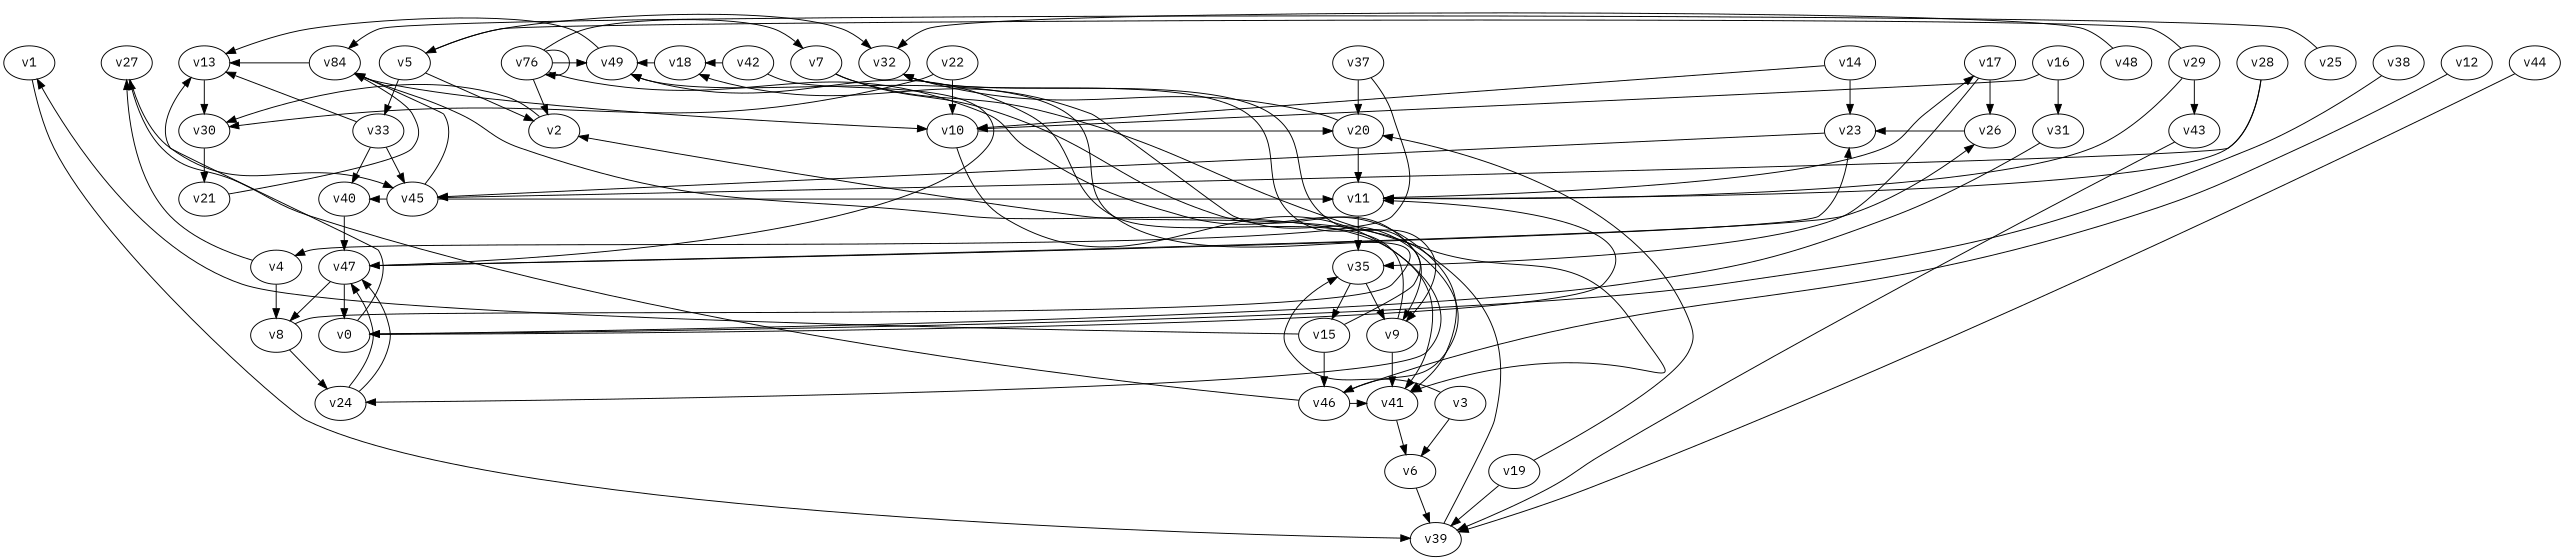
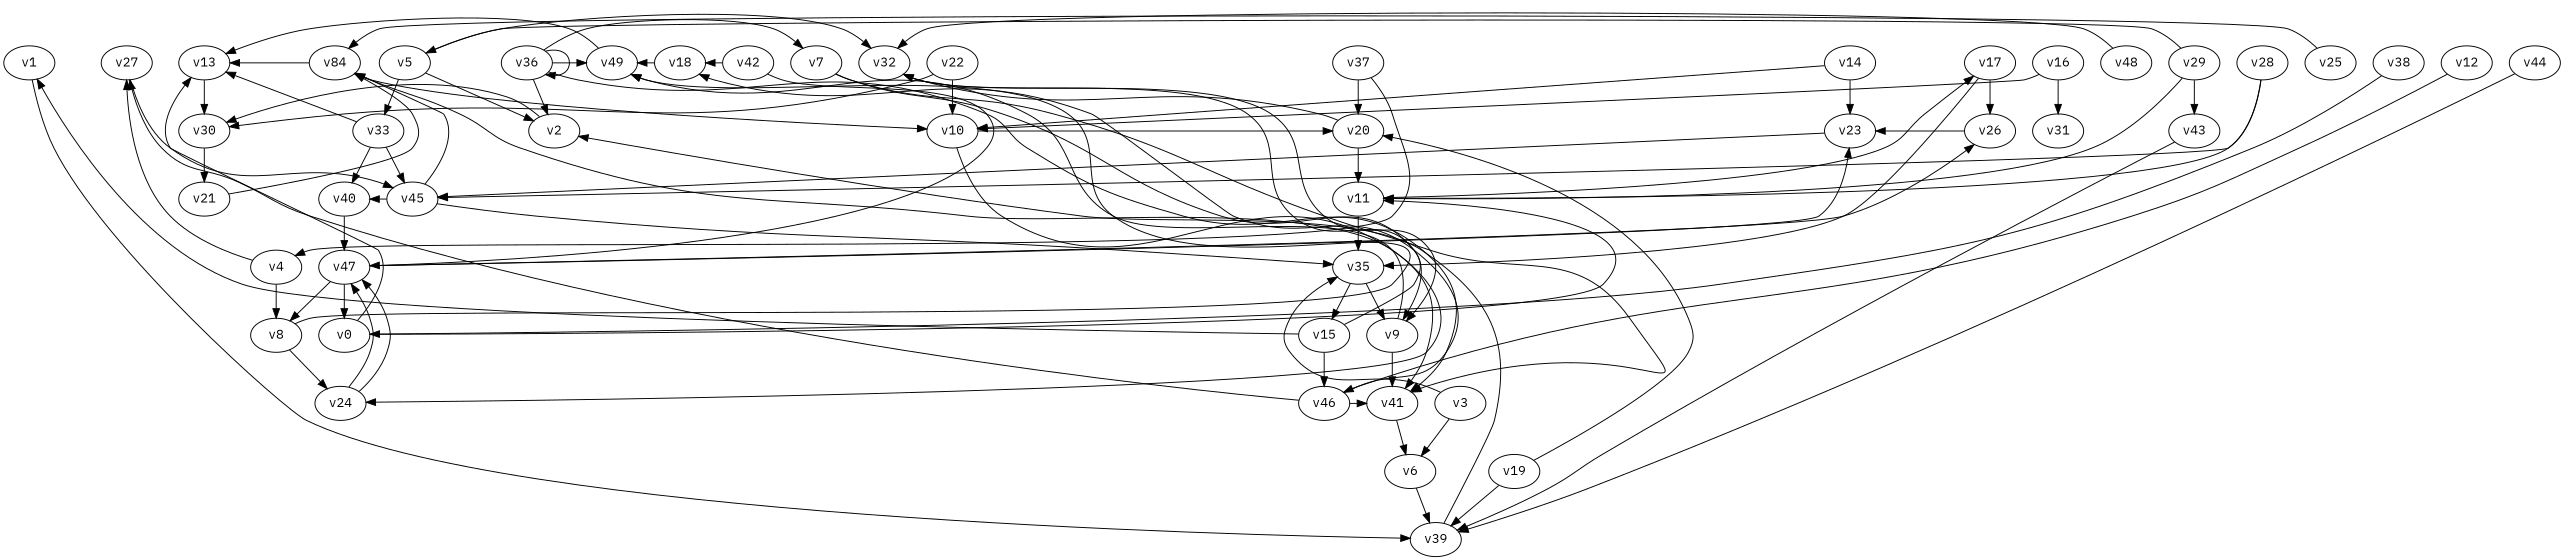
(527, 63) -> (527, 63)
(859, 199) -> (858, 237)
(1518, 295) -> none
